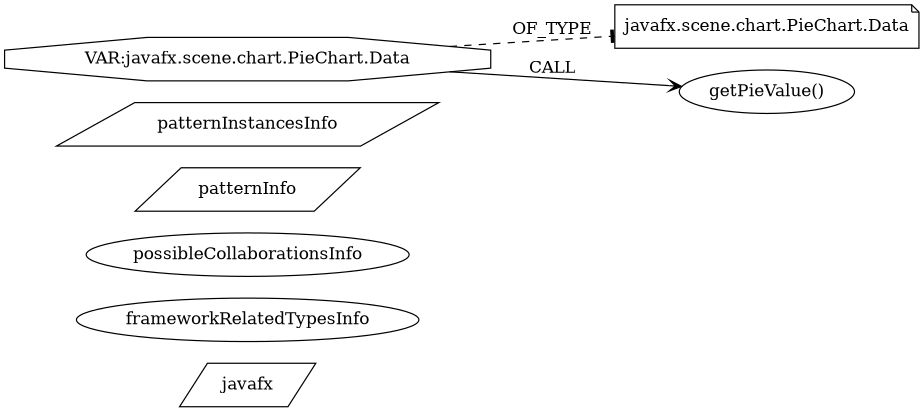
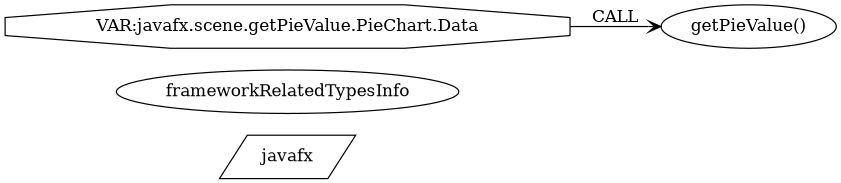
(767, 27) -> none
(248, 59) -> (288, 27)
(248, 124) -> none
(248, 189) -> none
(248, 255) -> none
